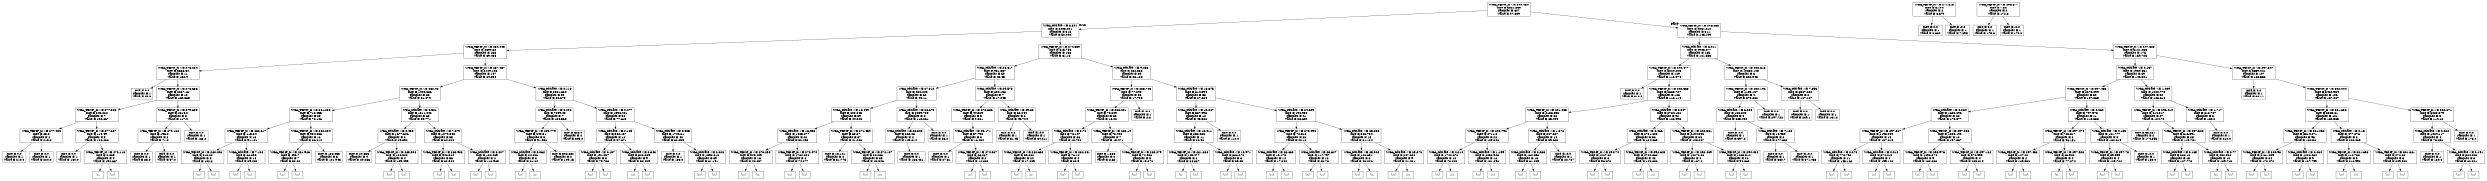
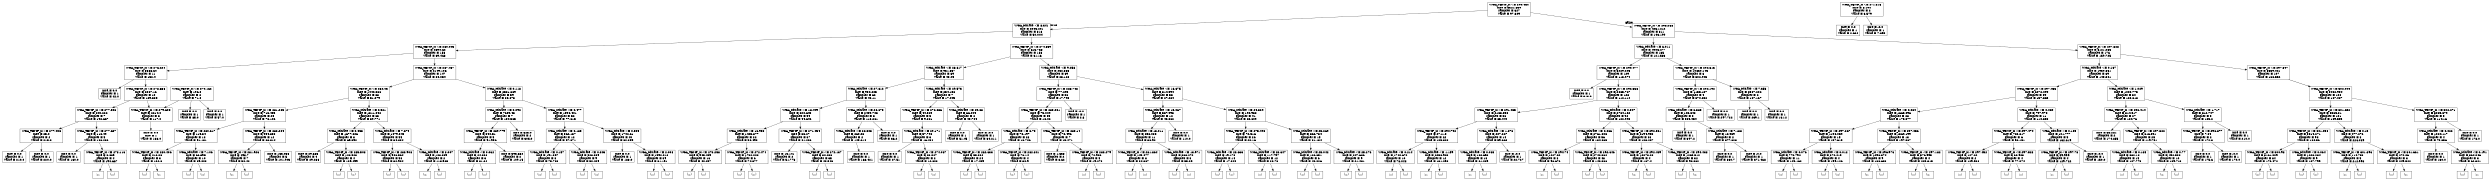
(2254, 94) -> none
none -> (2203, 124)
(169, 125) -> (172, 104)
(196, 136) -> (151, 136)
